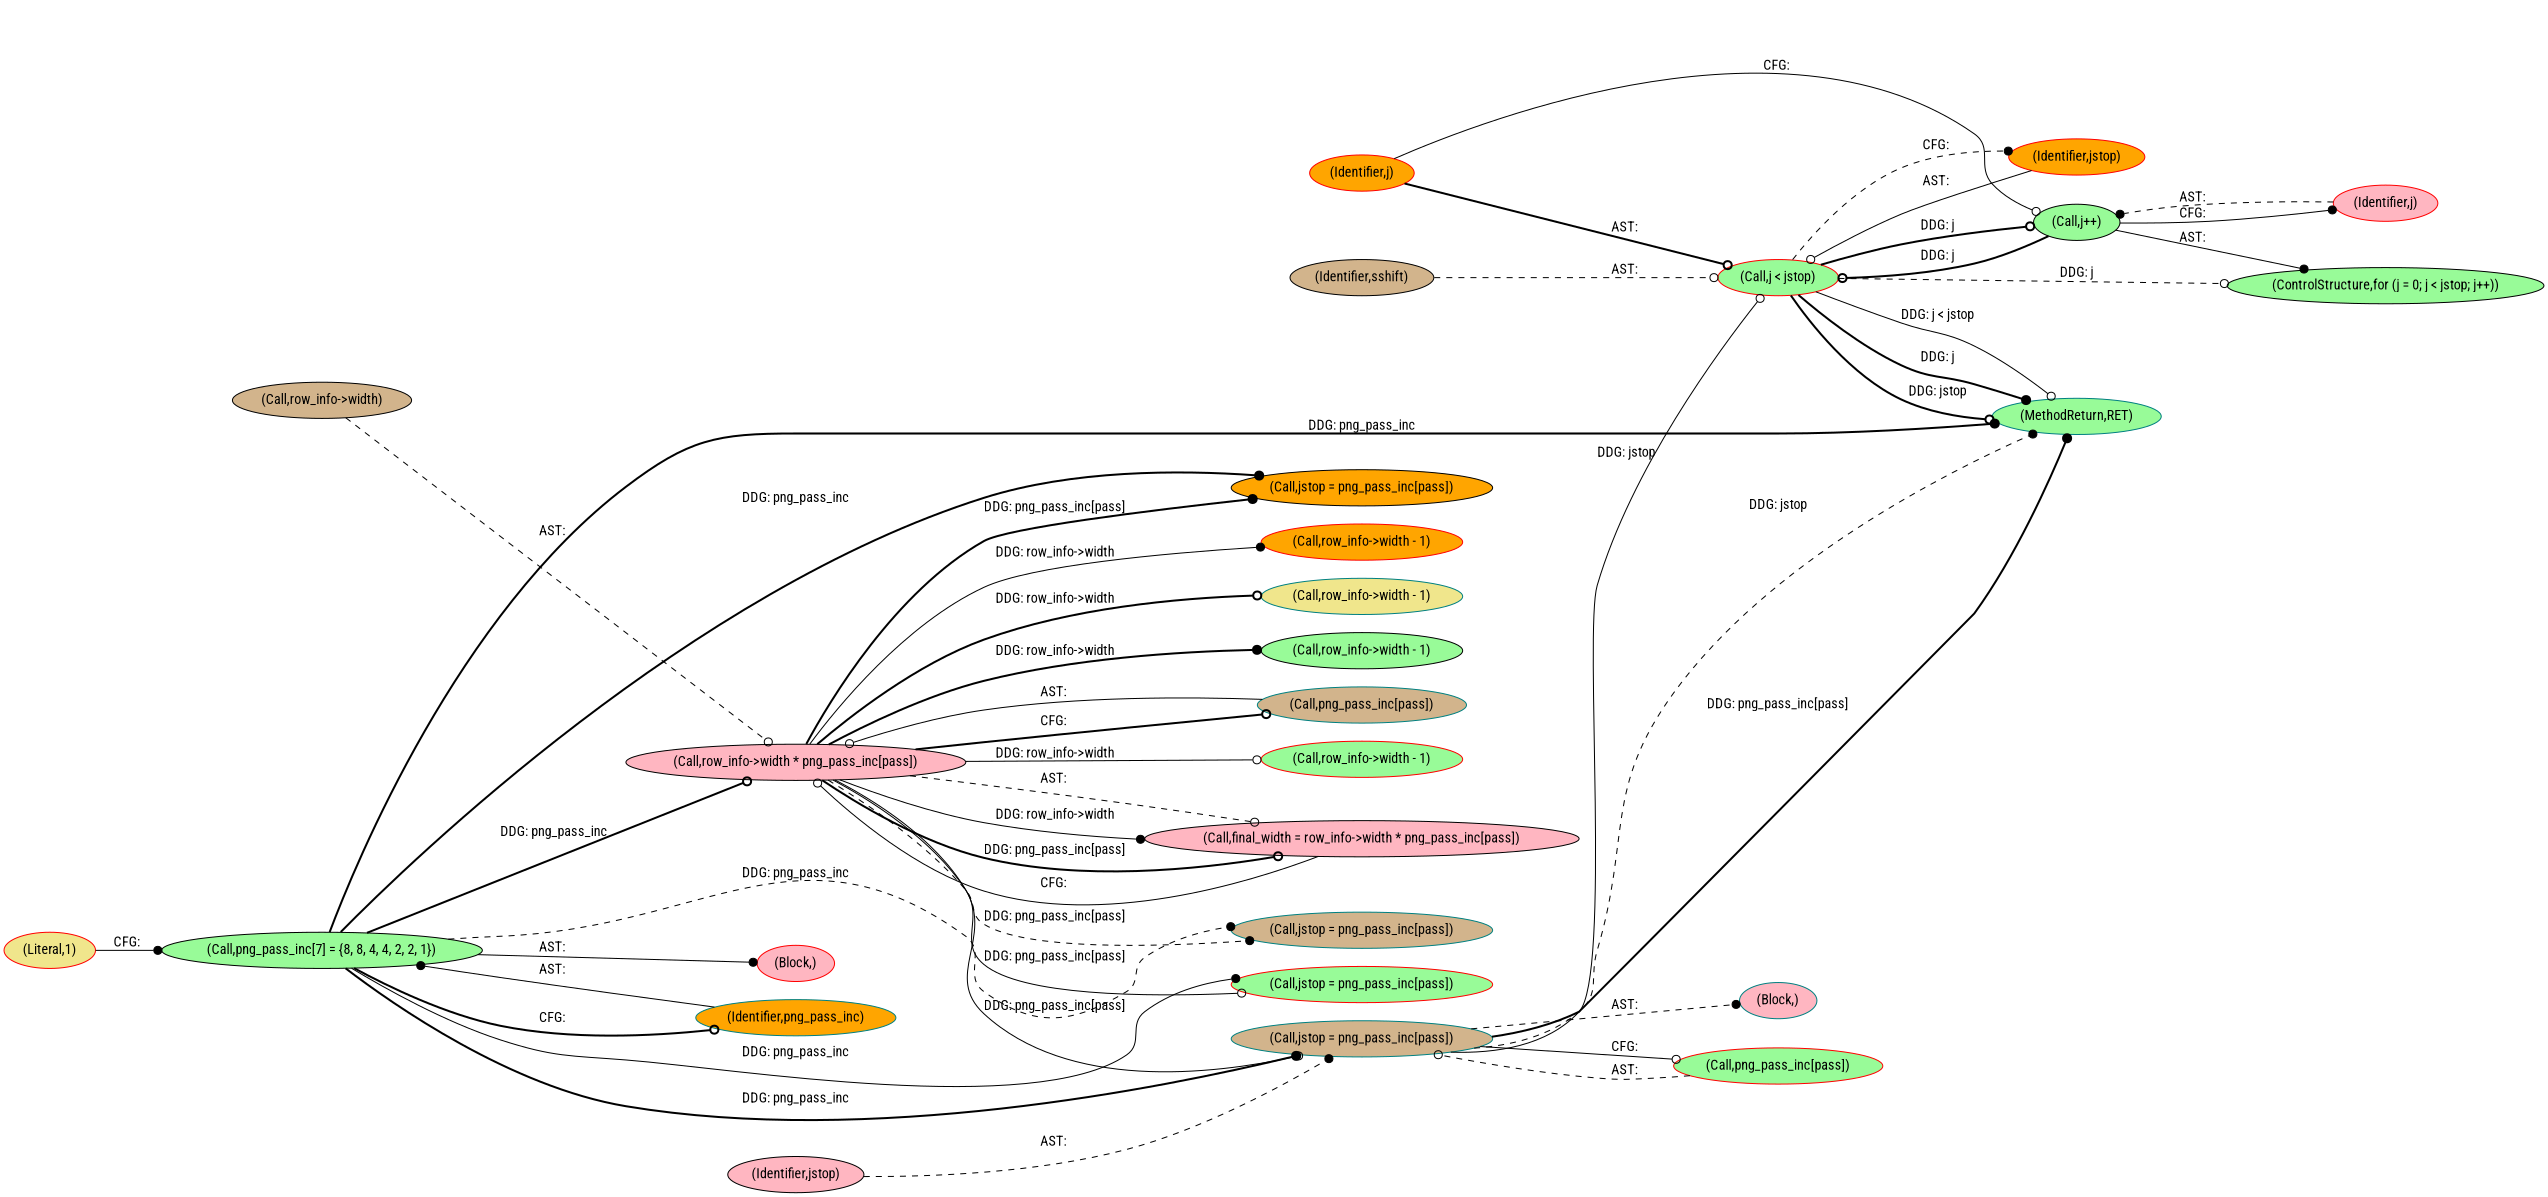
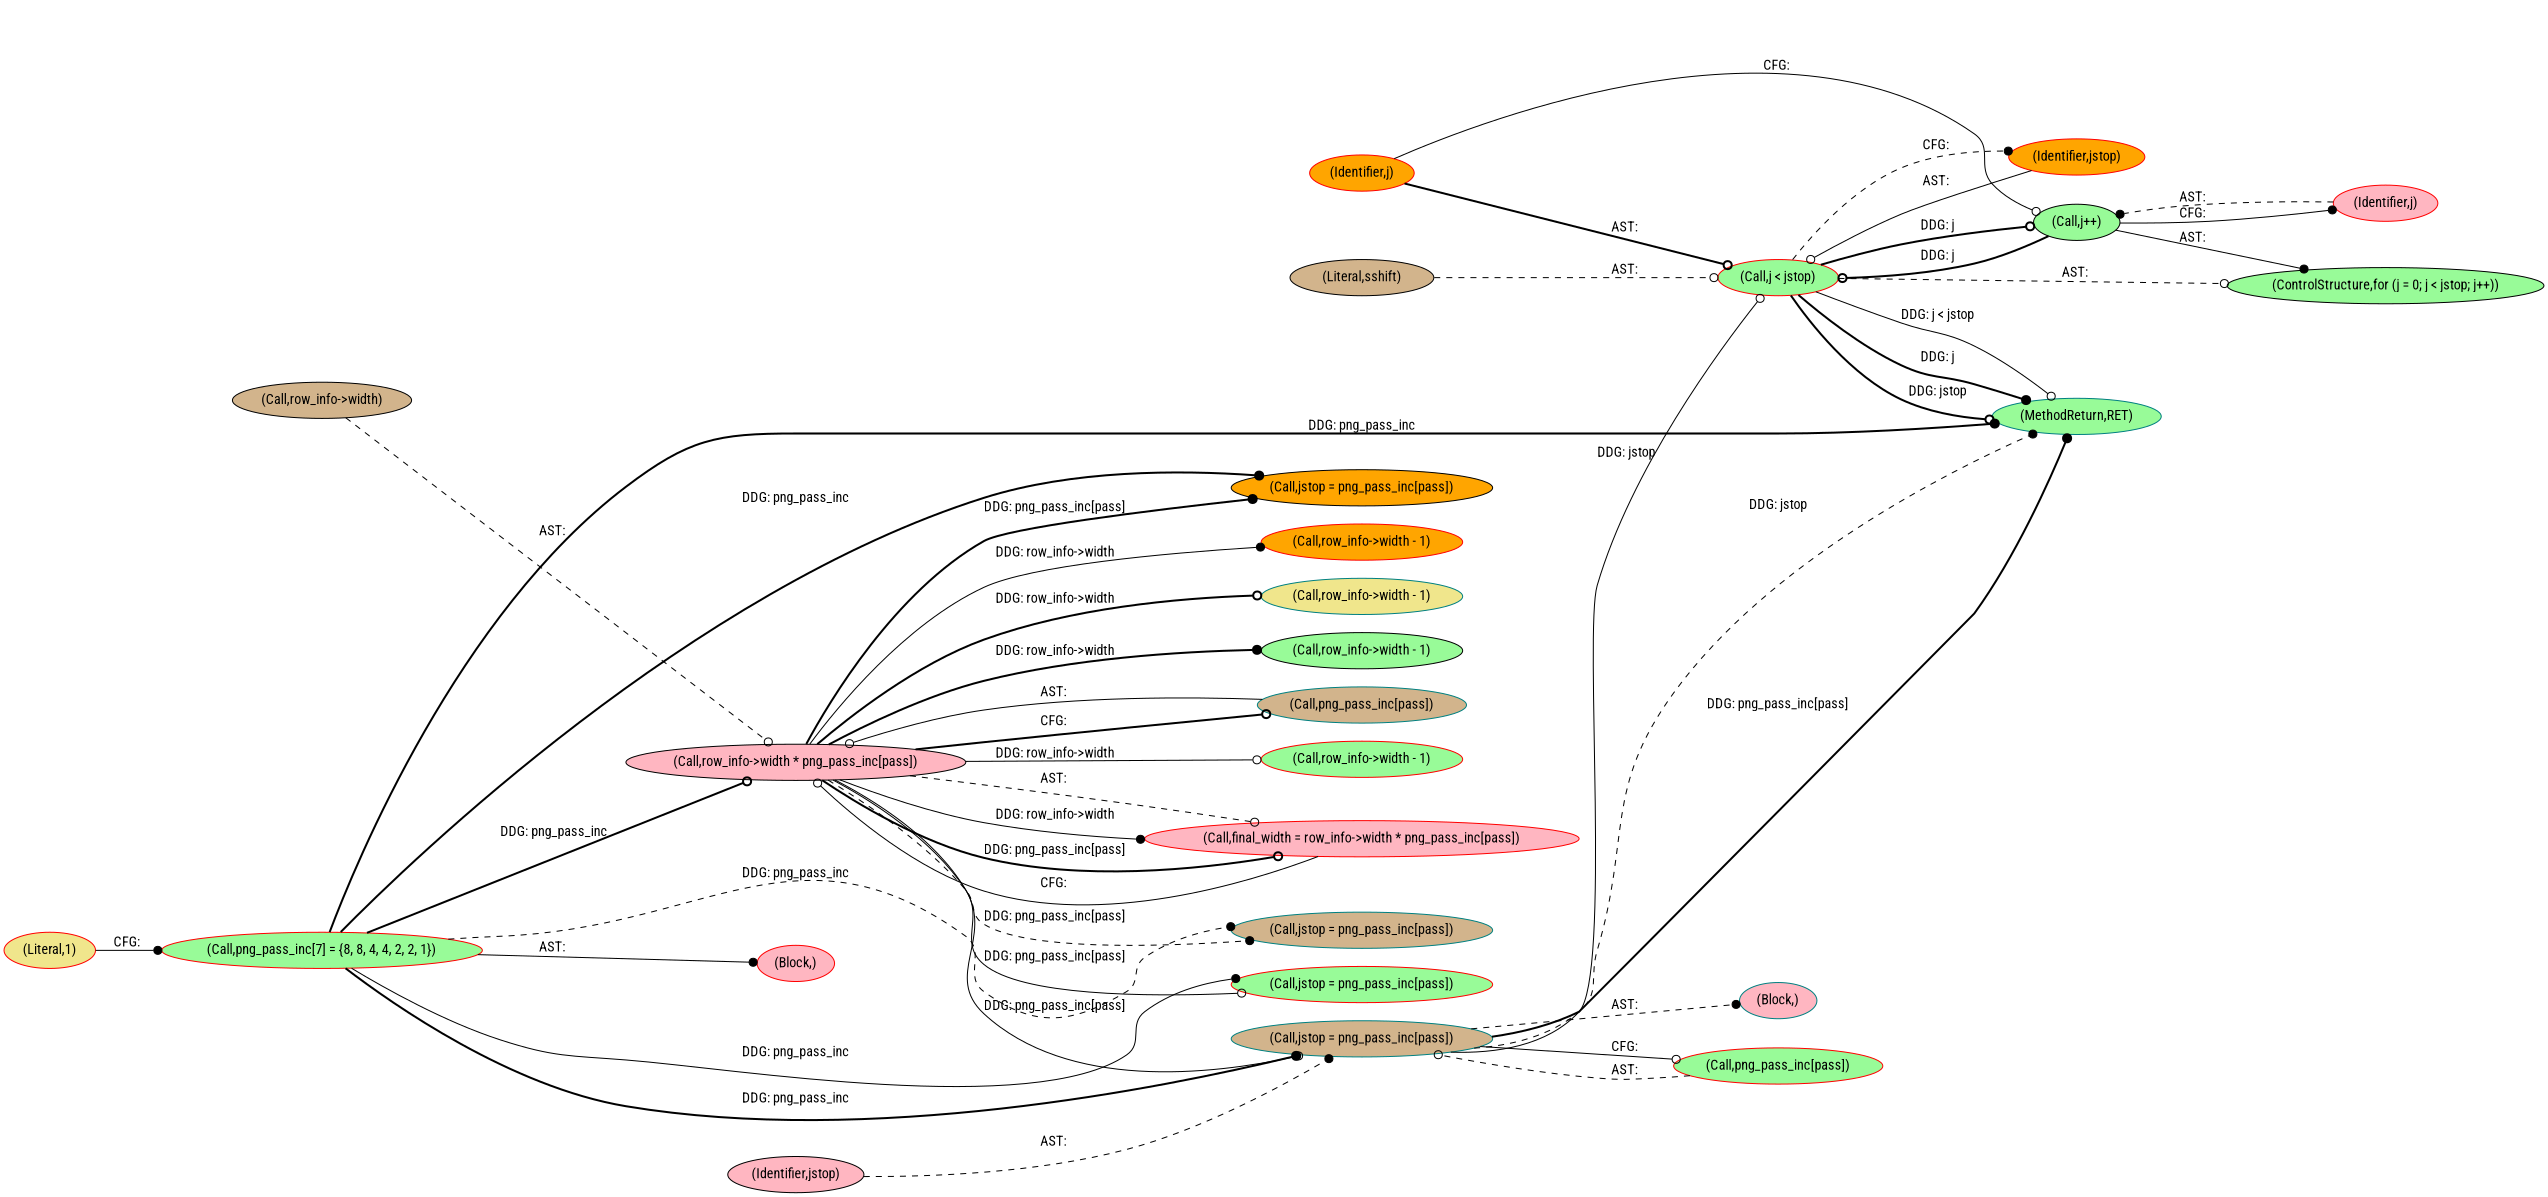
(2077, 273) -> (2077, 273)
(1362, 278) -> (1362, 278)
(1362, 839) -> (1362, 839)
(322, 950) -> (322, 950)
(796, 1018) -> none
